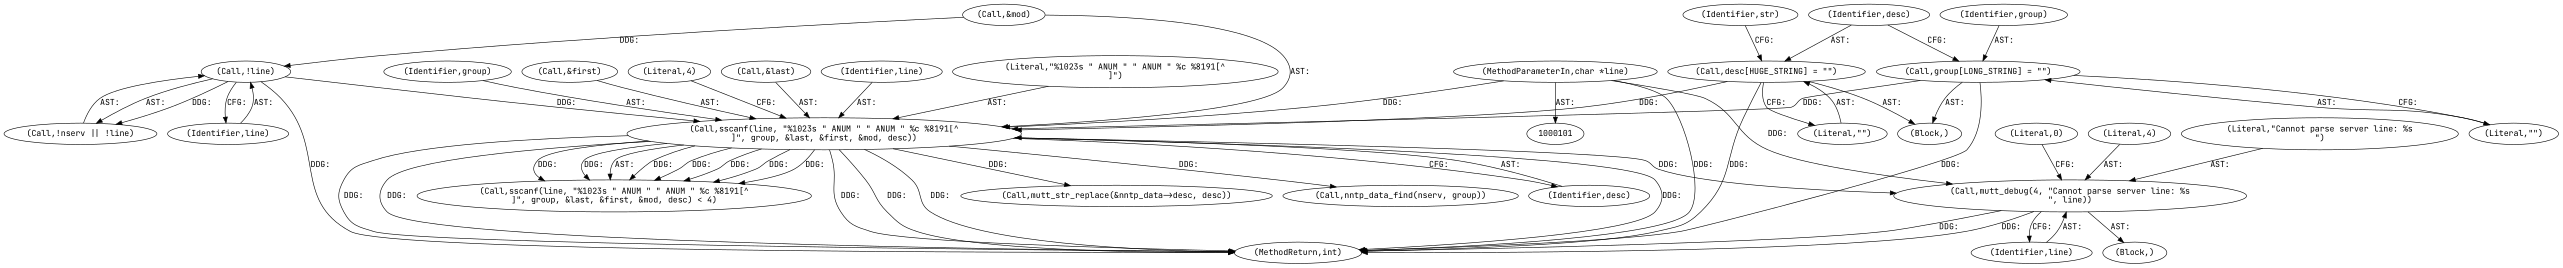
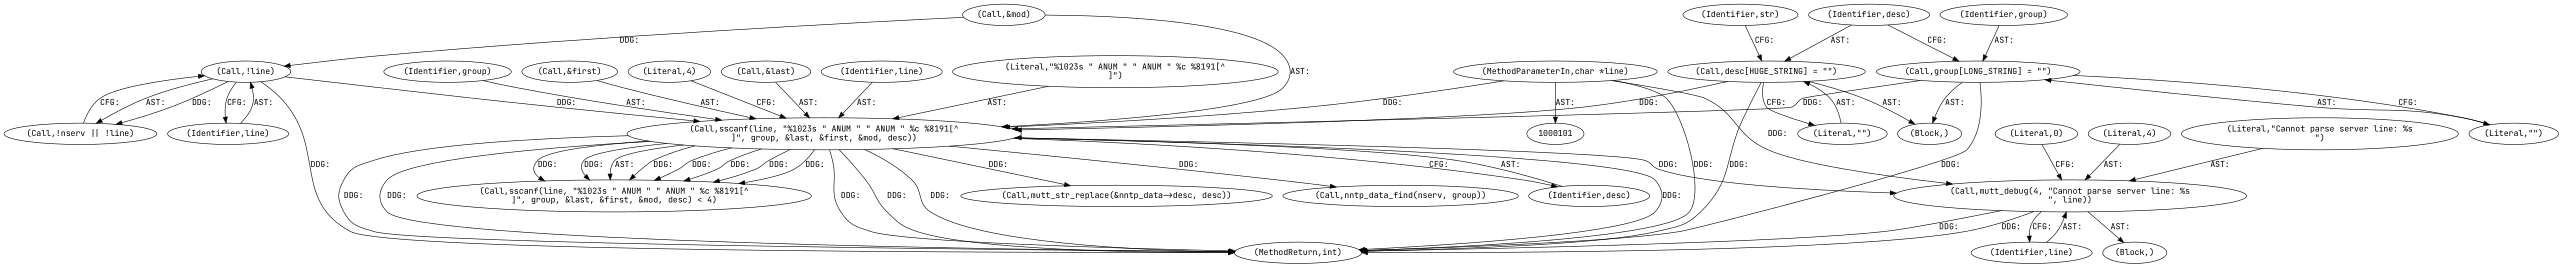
(112, 103) -> (112, 103)
